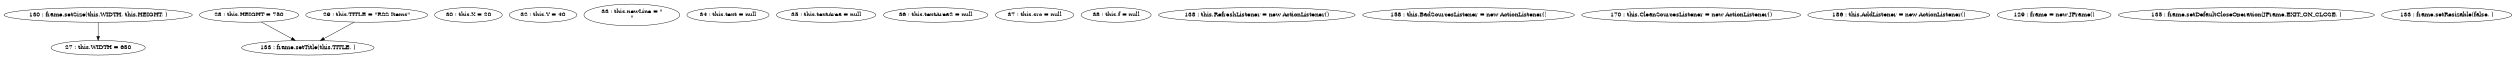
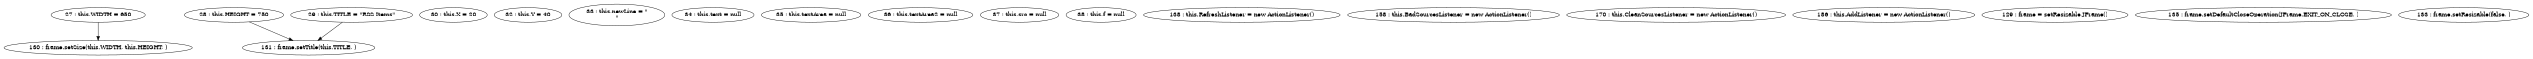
(2054, 15) -> (2055, 15)
(98, 29) -> (98, 29)
(308, 48) -> (309, 48)
